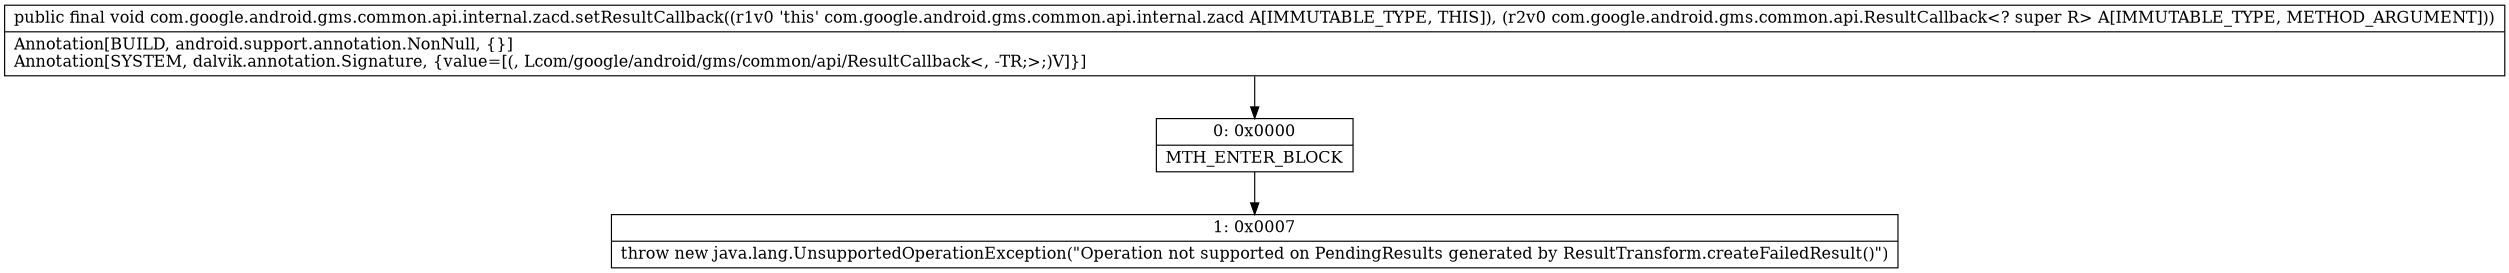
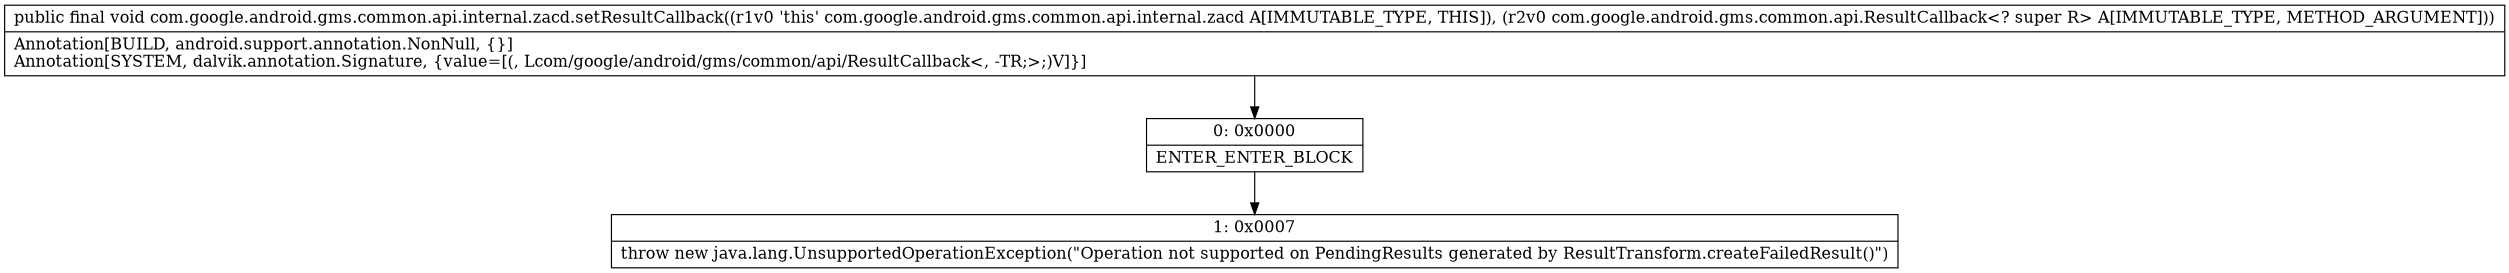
(1255, 158) -> (1255, 158)
